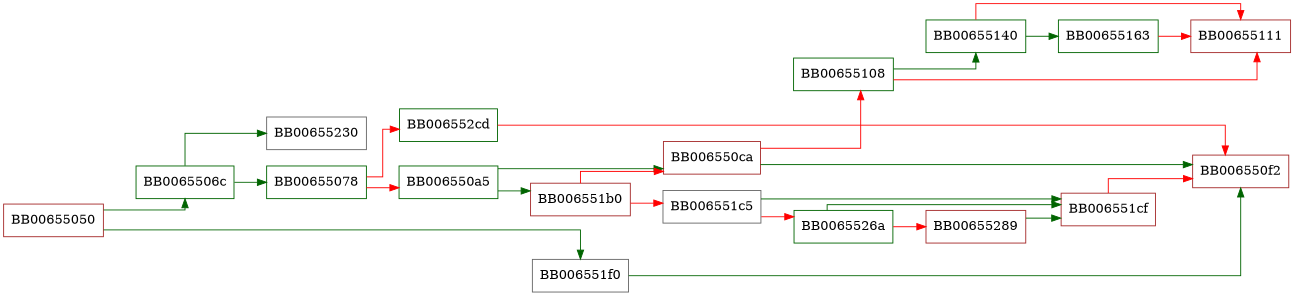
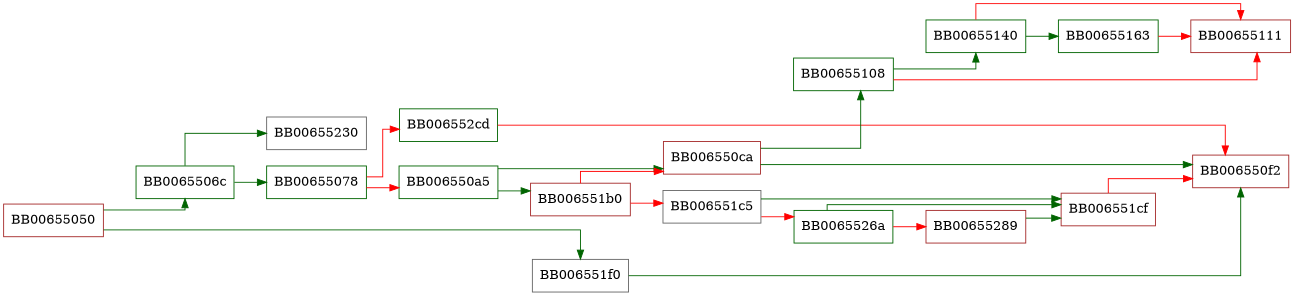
(835, 148) -> (835, 148)
